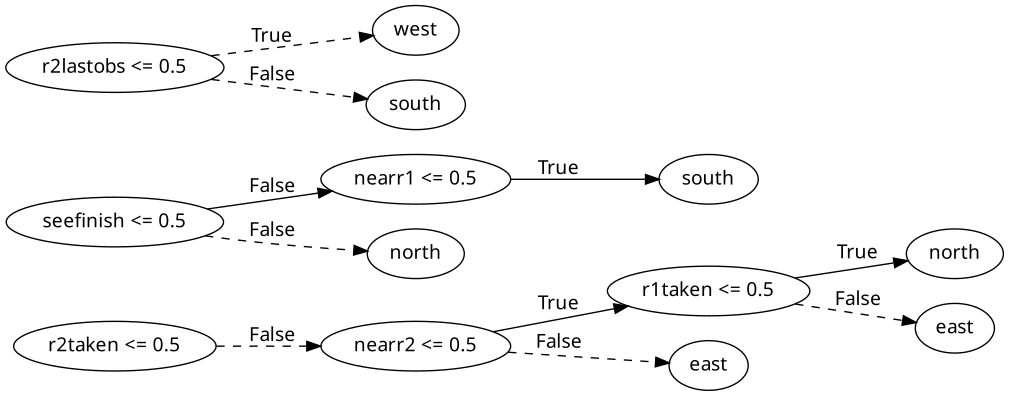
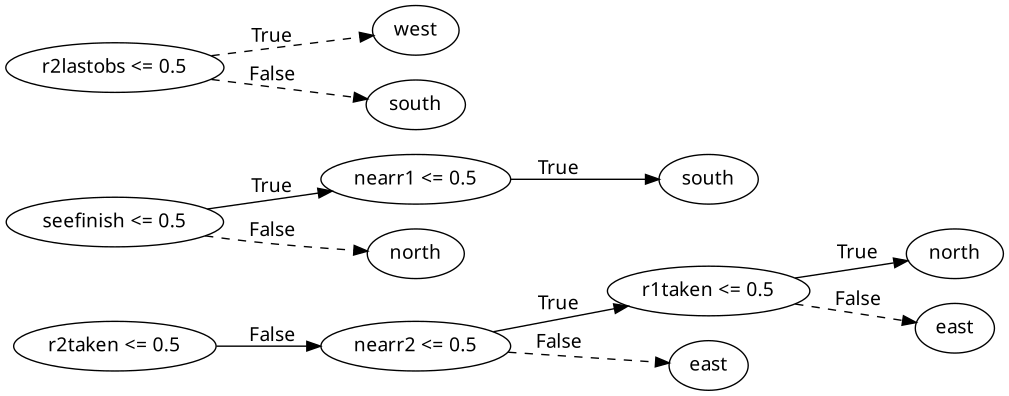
(273, 187) -> (273, 187)
(262, 346) -> (262, 346)
